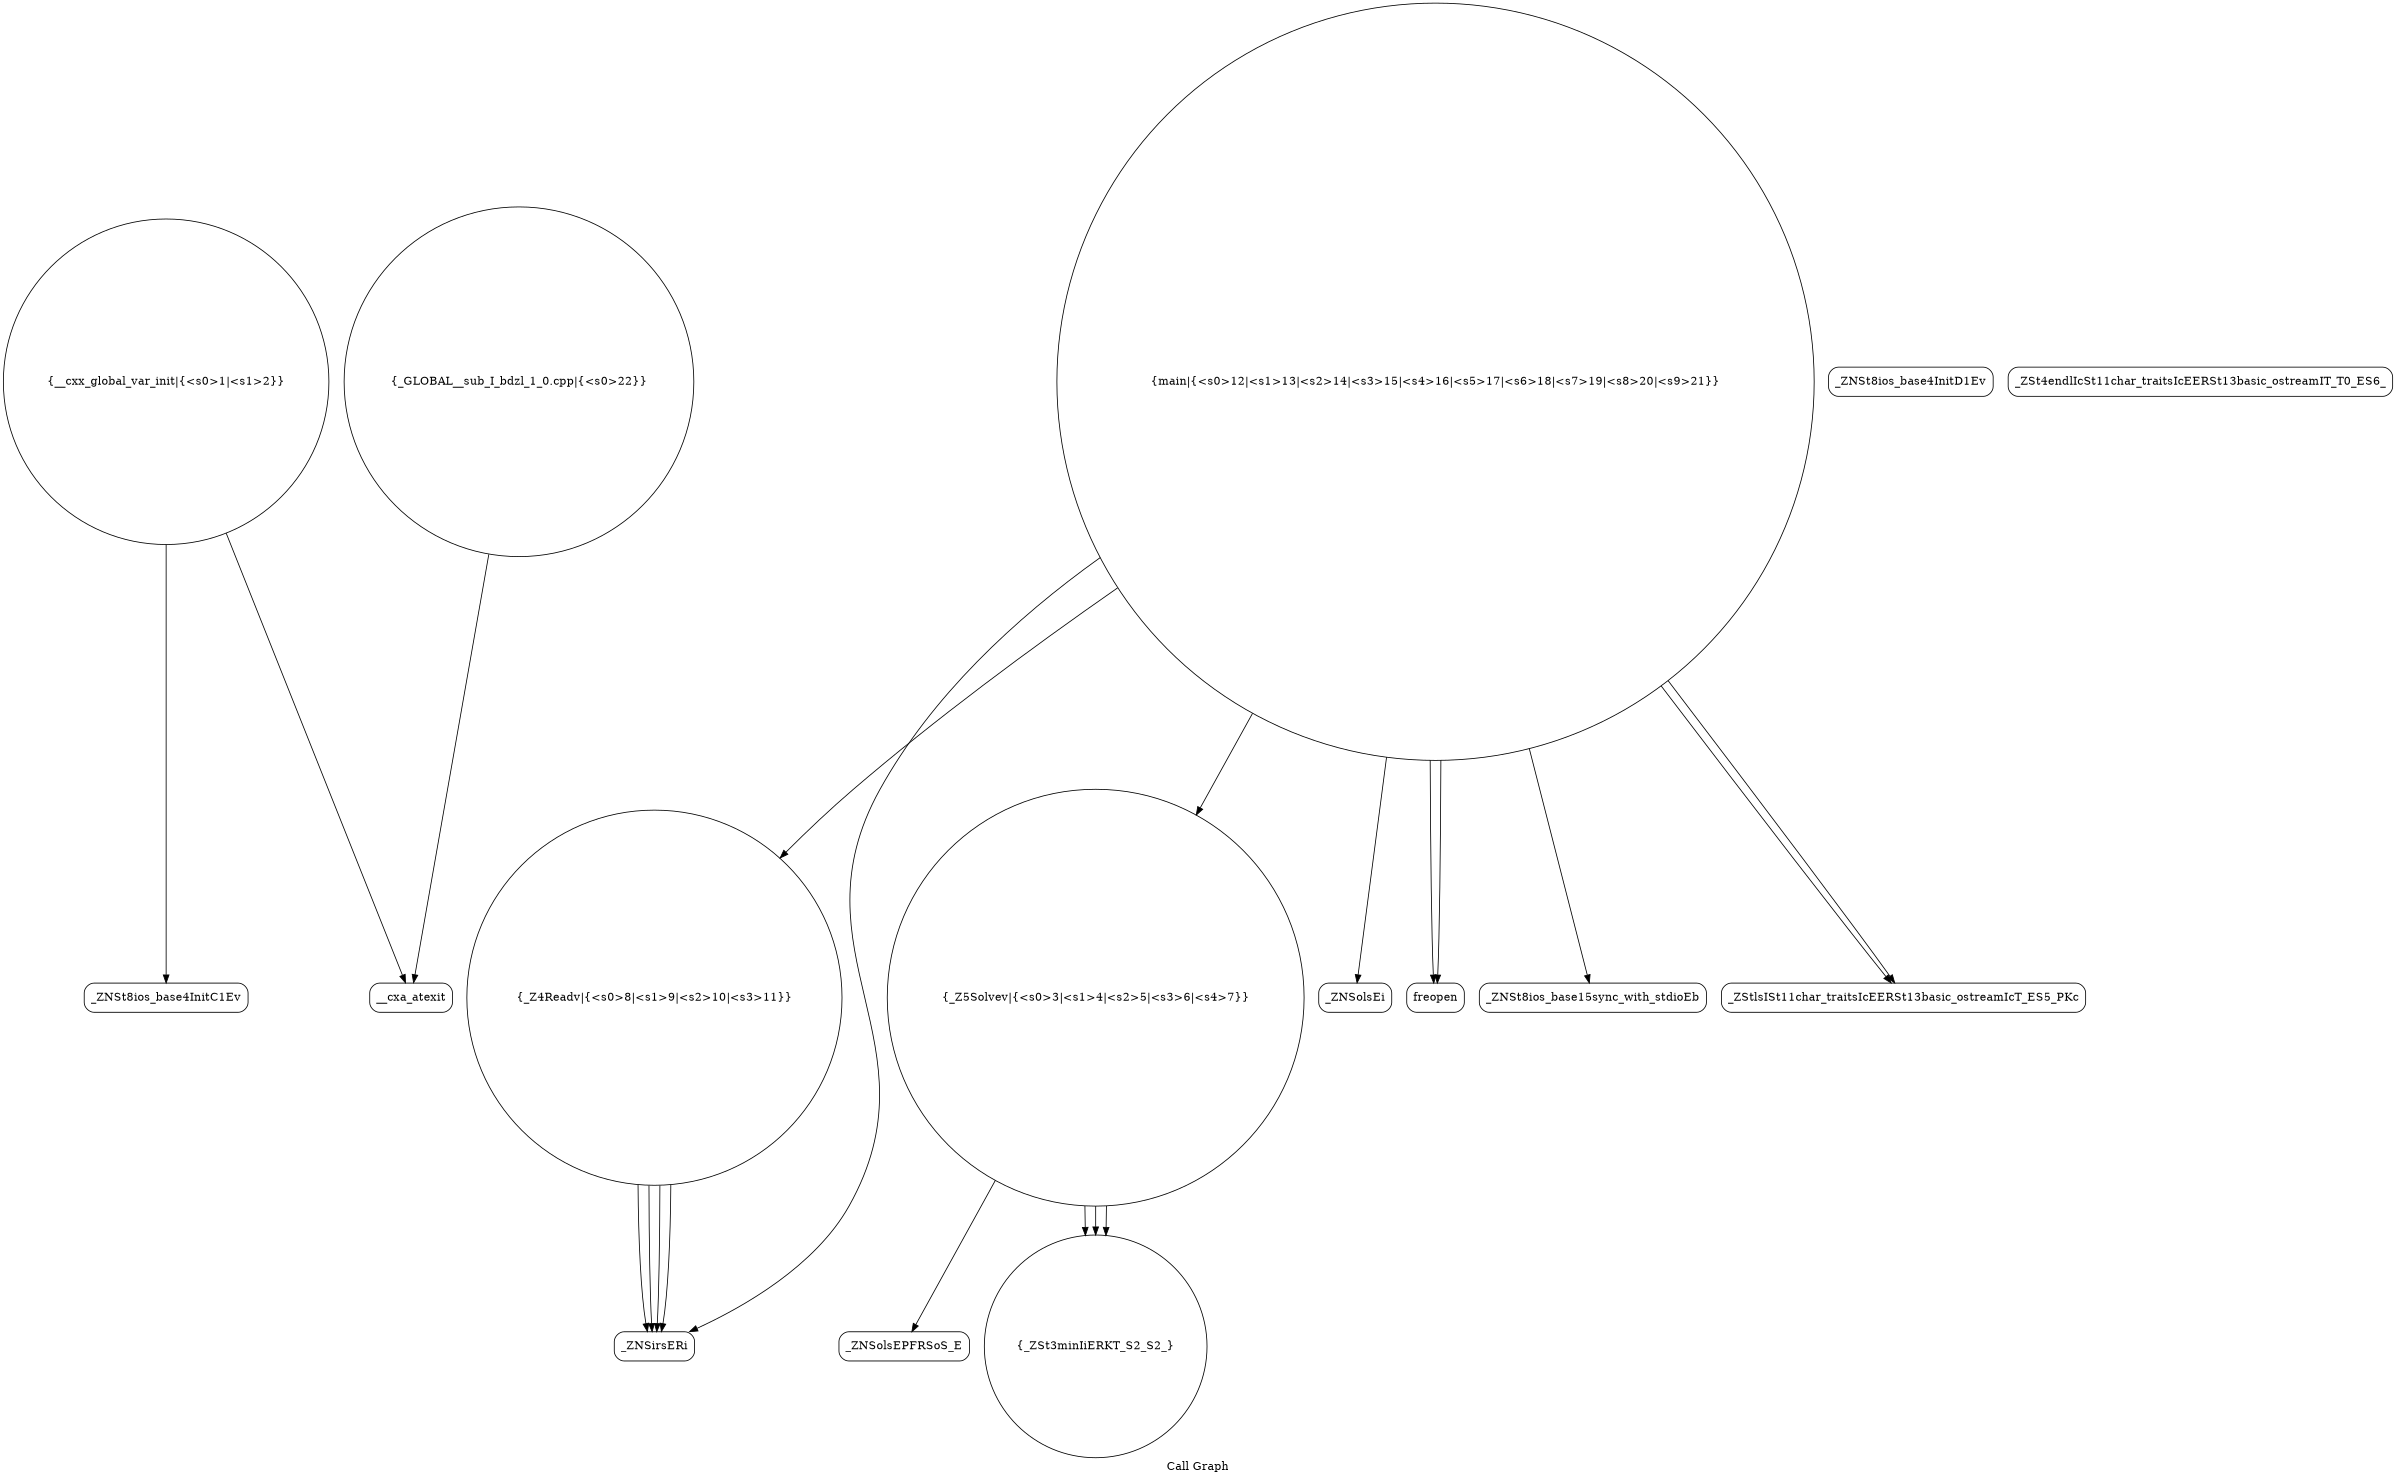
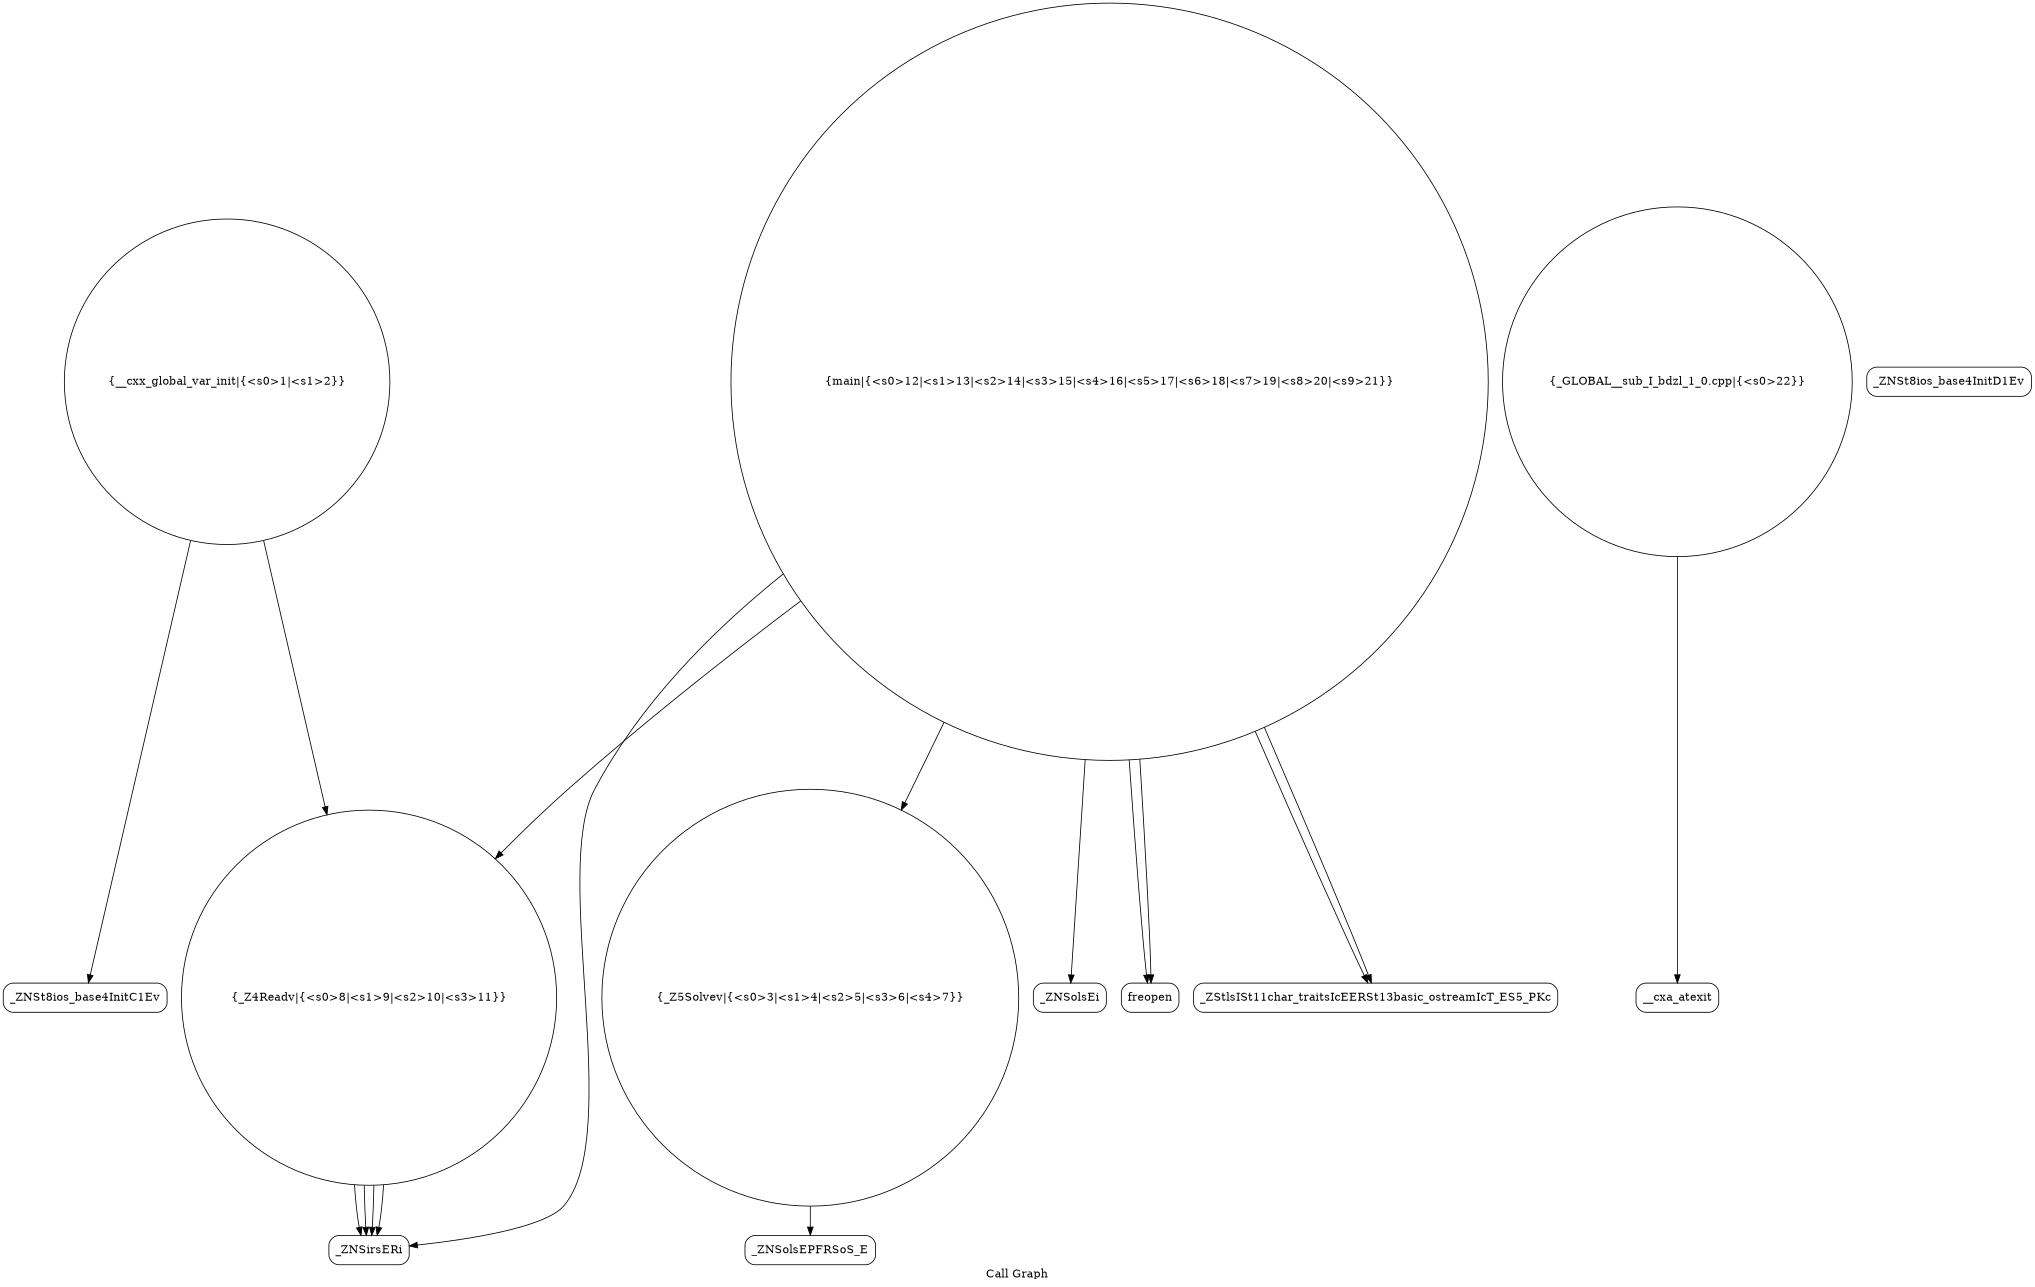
(2200, 382) -> none
(314, 754) -> (294, 674)
(1593, 998) -> none
(1096, 1346) -> none
